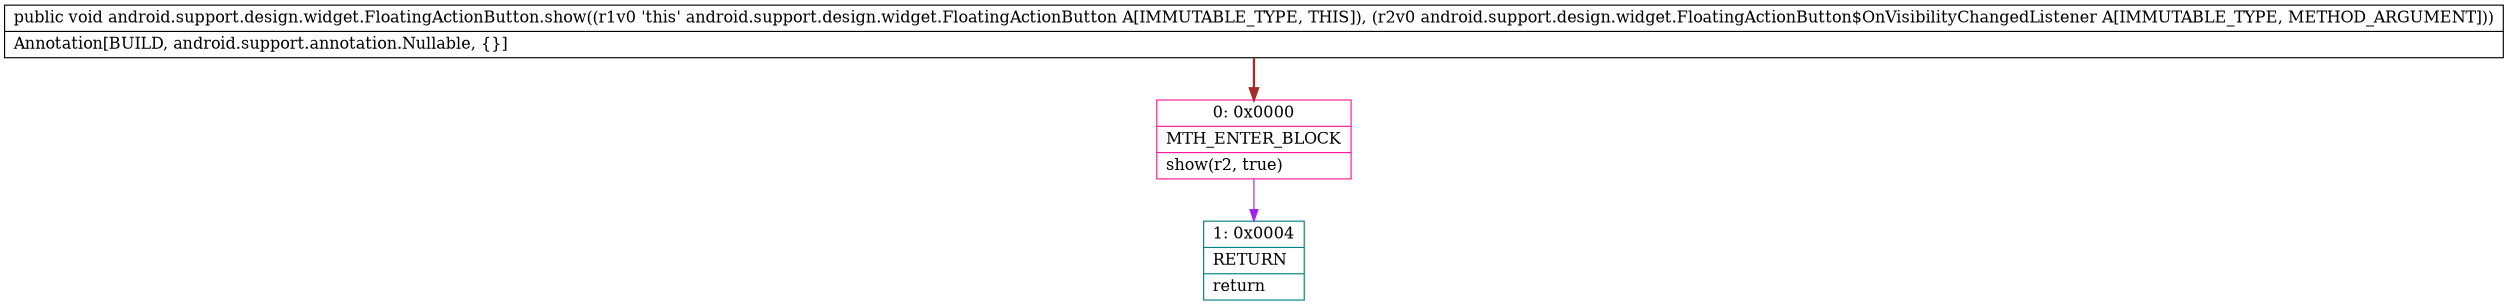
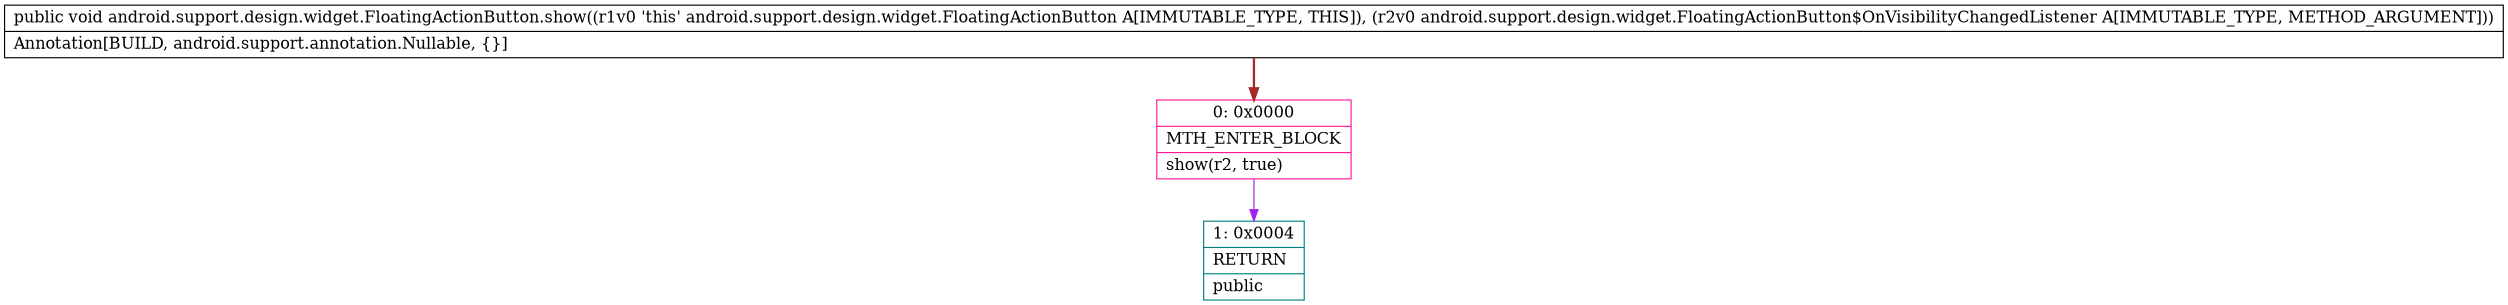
(1239, 286) -> (1238, 286)
